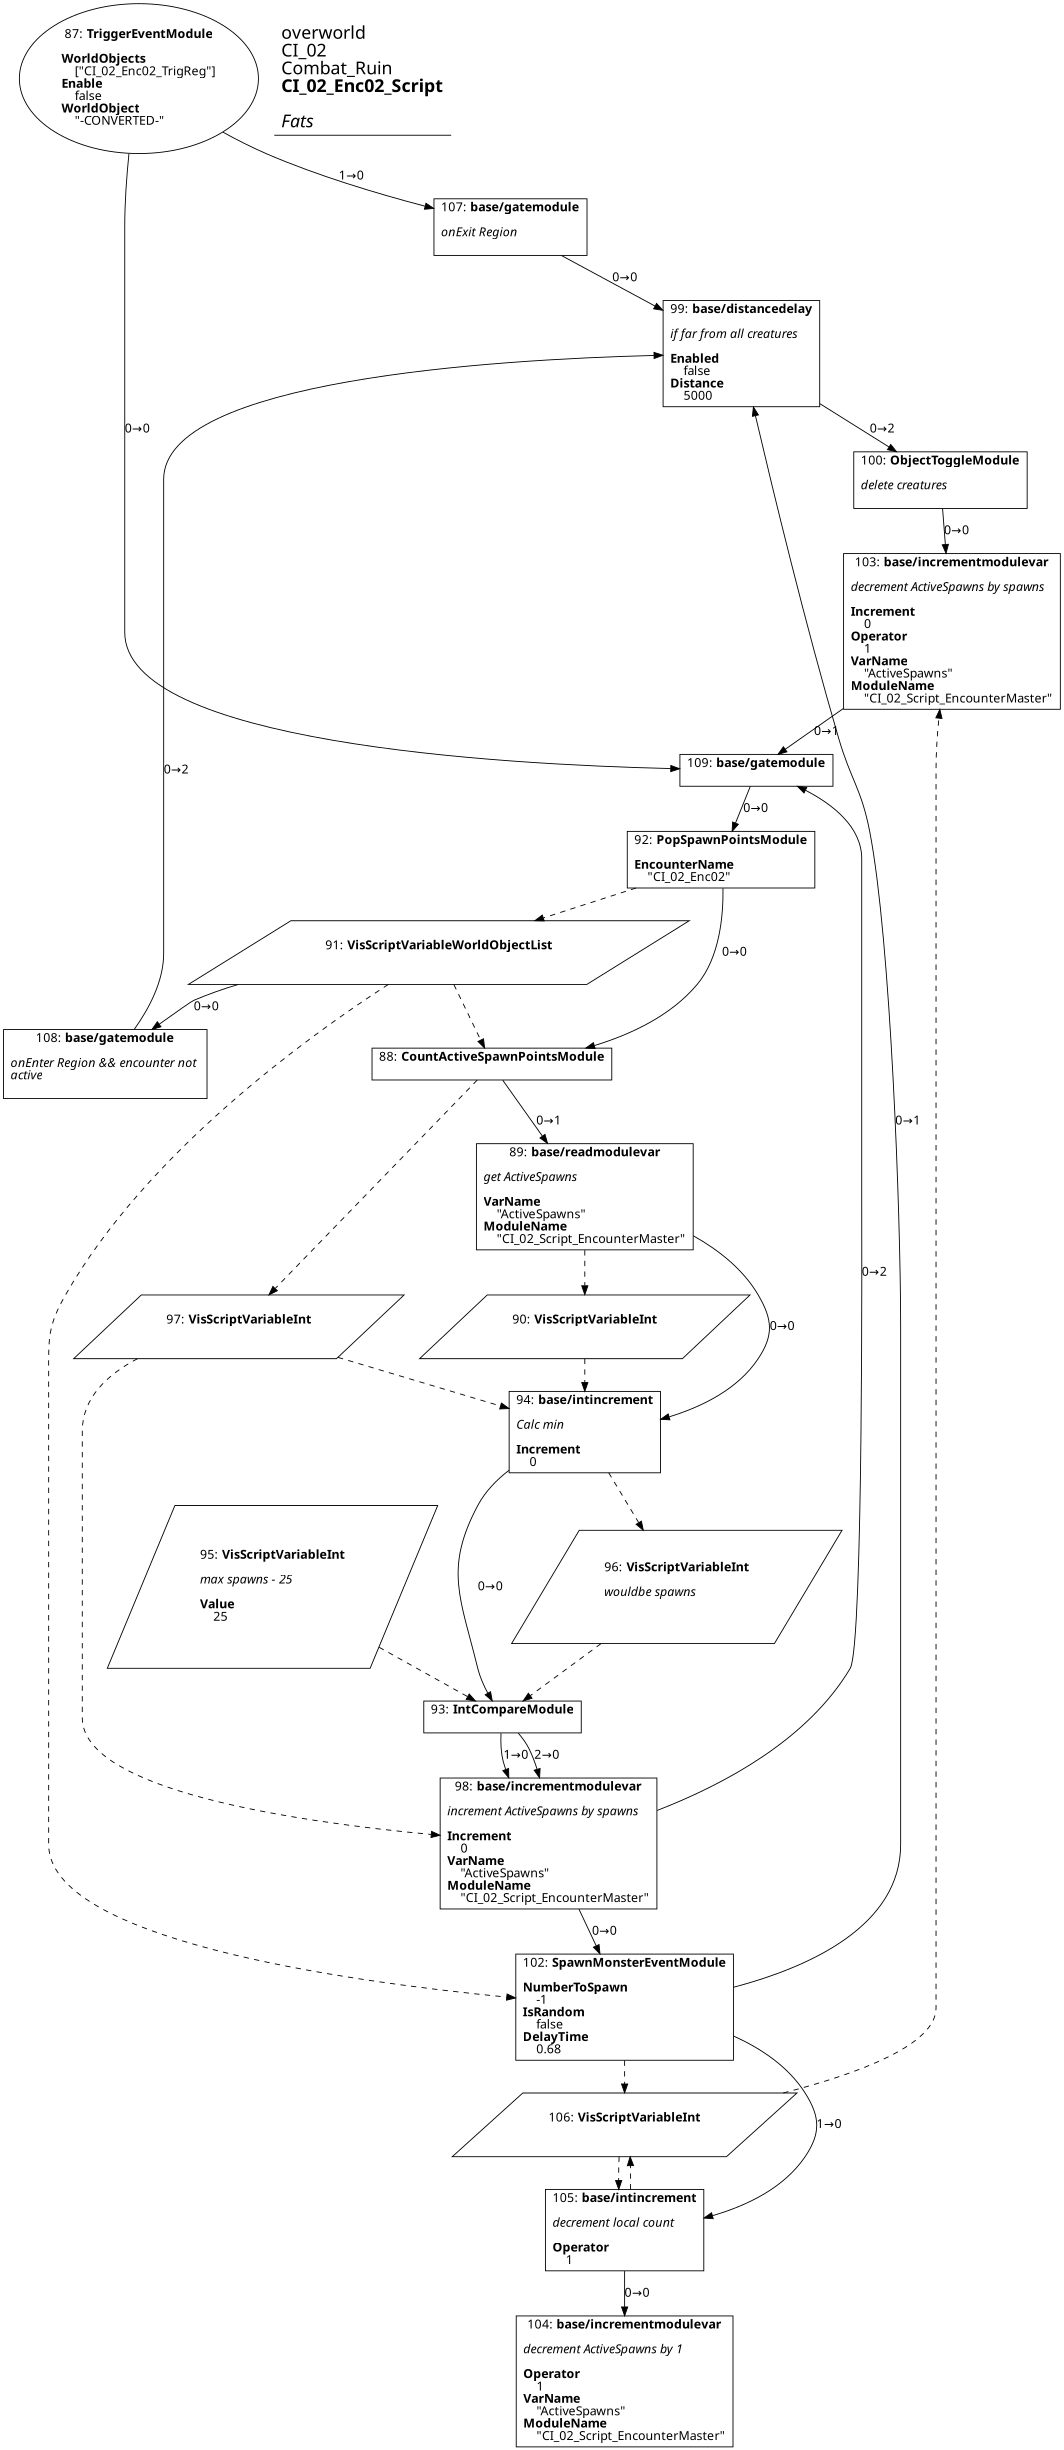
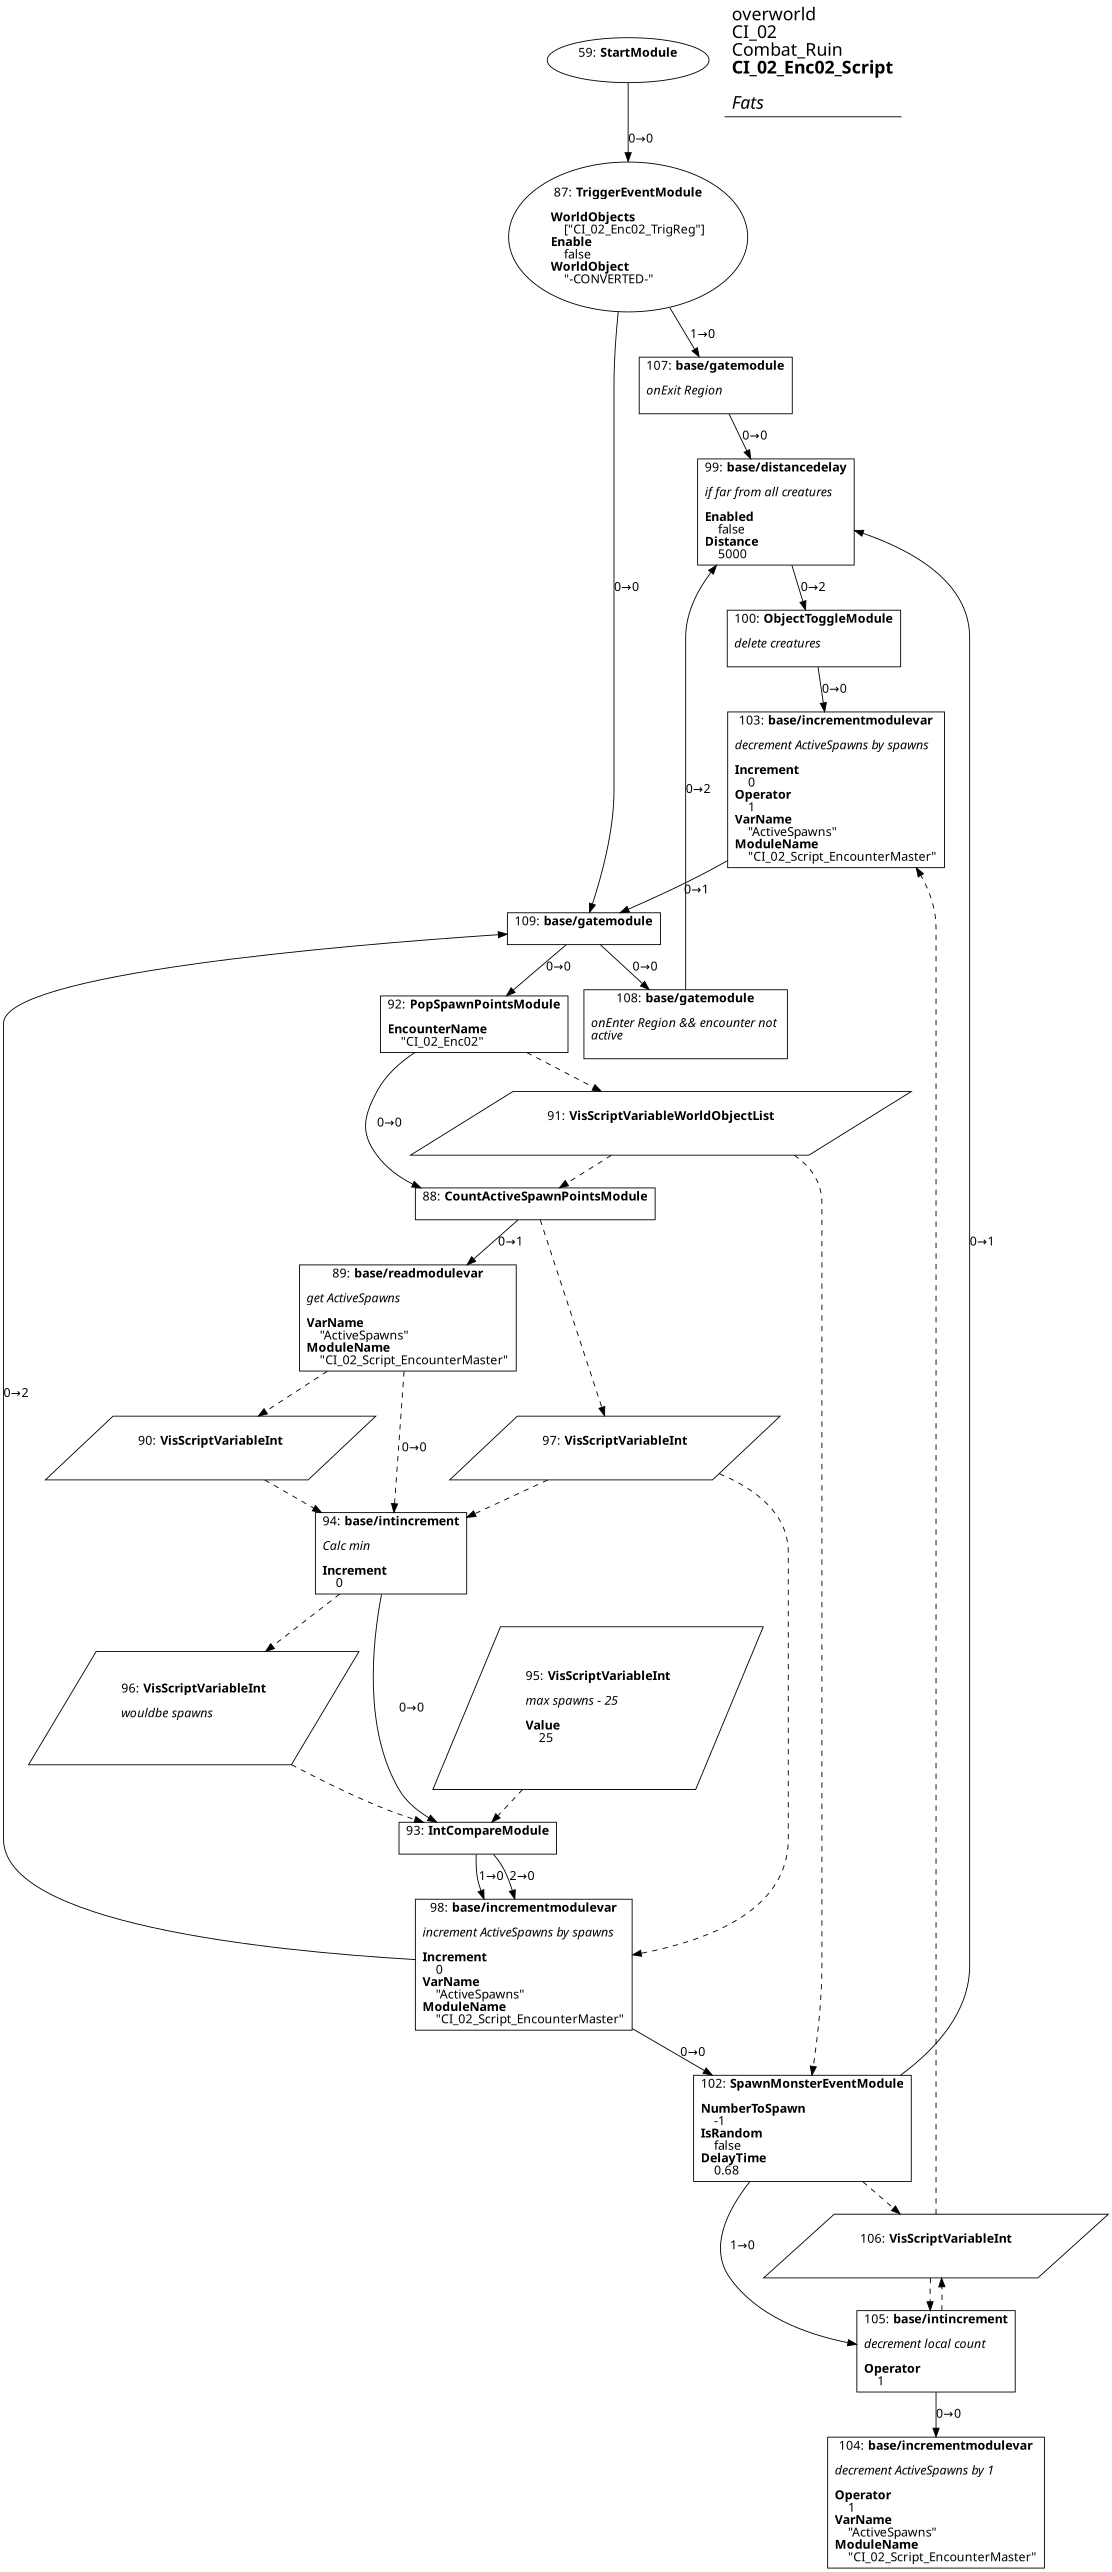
none -> (628, 60)
(196, 999) -> (621, 964)
(768, 1336) -> (399, 1437)
